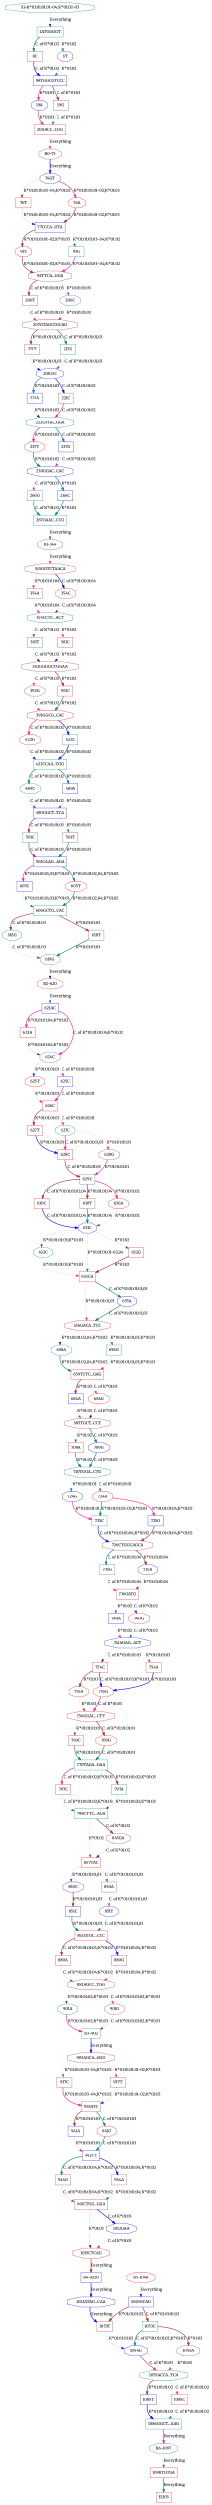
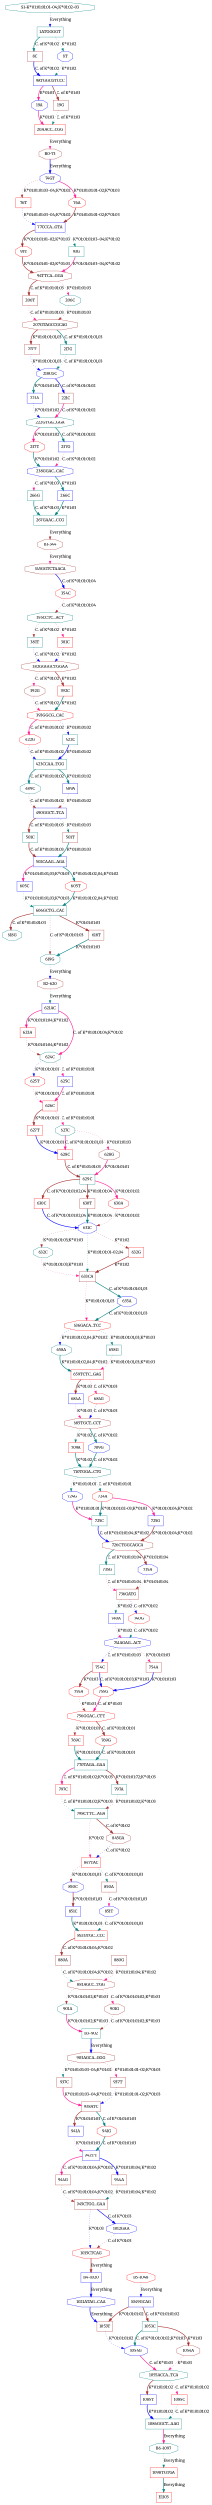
(35, 593) -> none
(64, 726) -> (64, 726)
(20, 953) -> (50, 934)
(136, 1777) -> (136, 1777)
(113, 1946) -> none
(69, 2161) -> (69, 2161)
